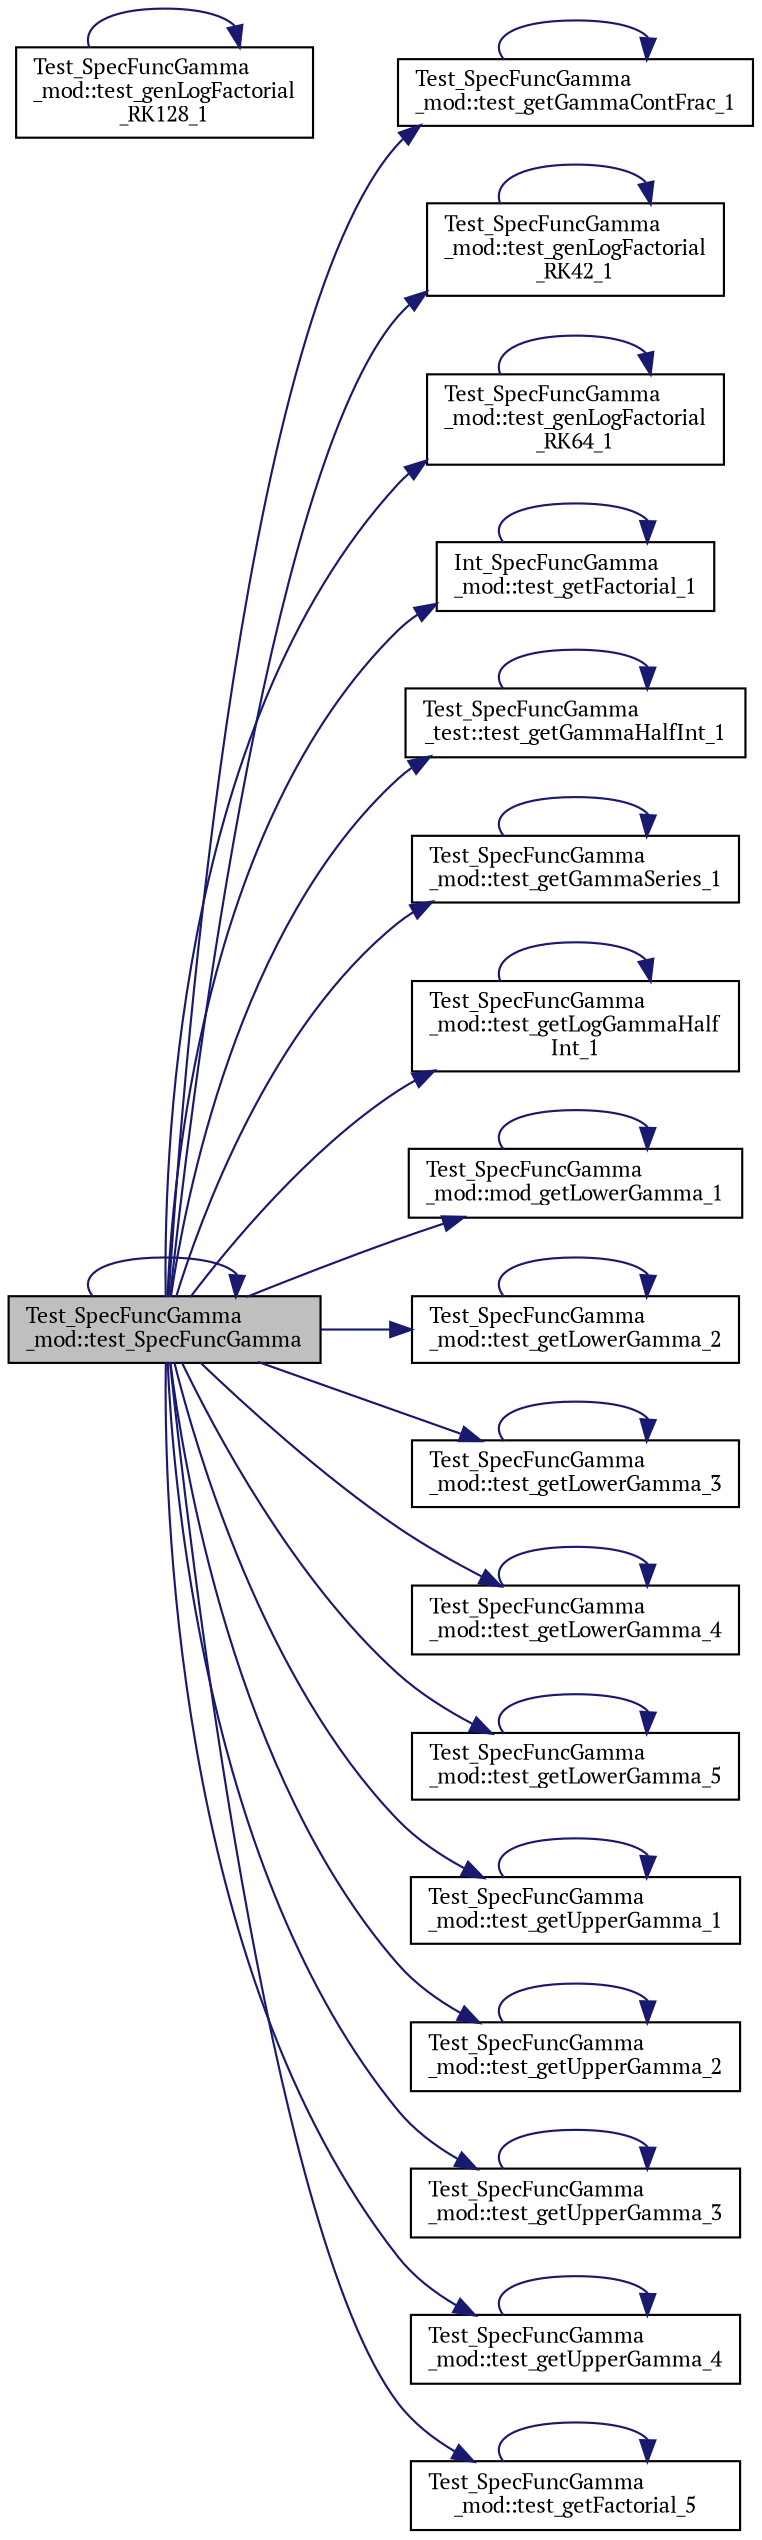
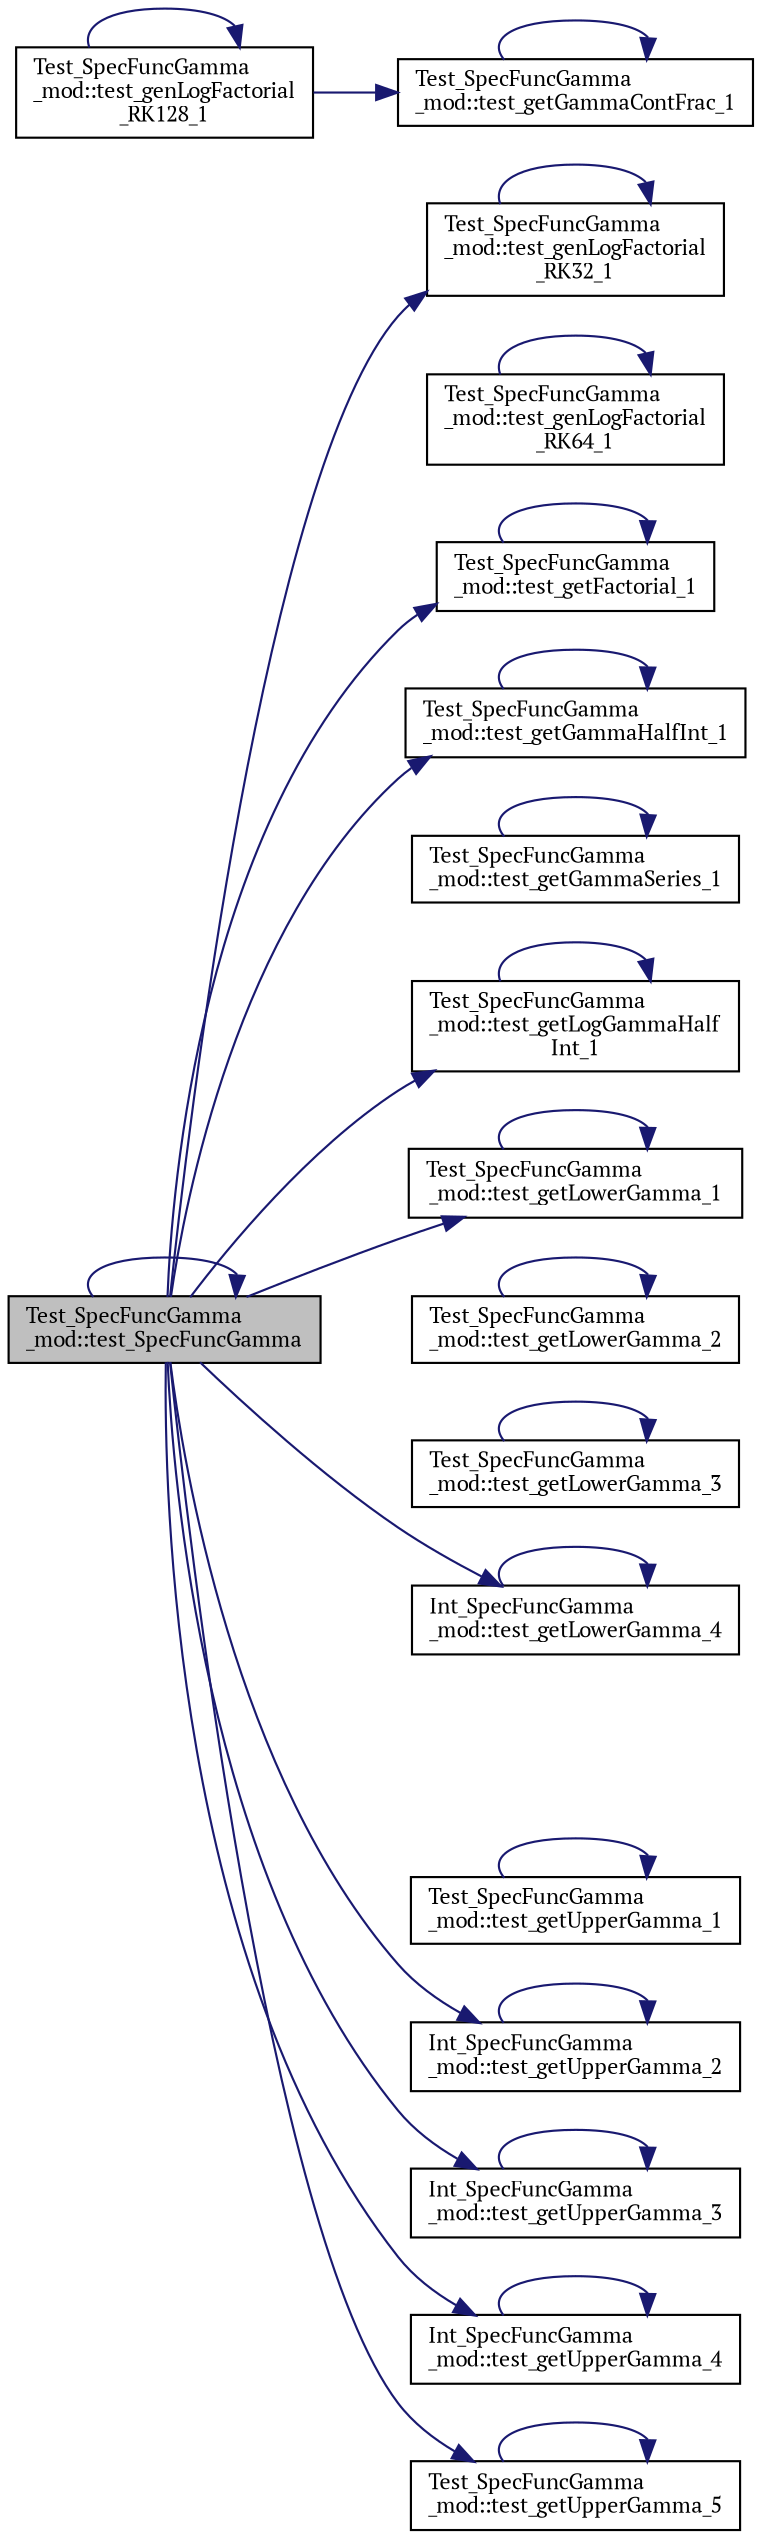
(575, 250) -> (575, 250)
(575, 577) -> (575, 577)
(287, 655) -> none
(230, 704) -> (345, 93)
(575, 723) -> (575, 723)
(266, 1086) -> none
(575, 1183) -> (575, 1183)
(355, 1330) -> none
(359, 1398) -> none
(575, 1620) -> (575, 1620)
(277, 1642) -> none
(575, 1766) -> none
(575, 2057) -> (575, 2057)
(575, 2203) -> (575, 2203)
(575, 2349) -> (575, 2349)
(575, 2496) -> (575, 2496)
